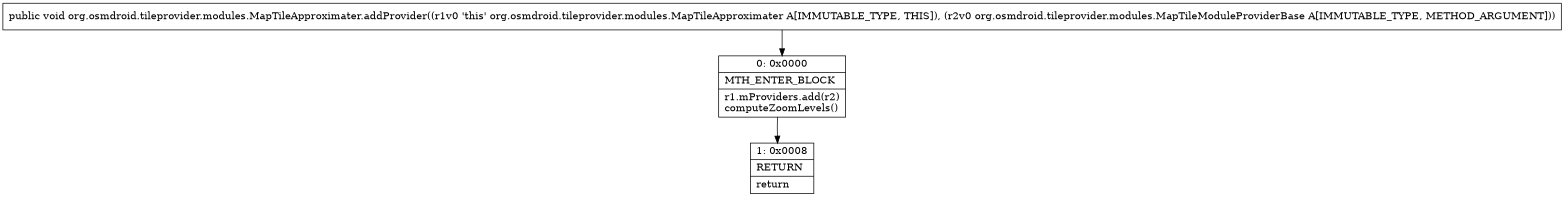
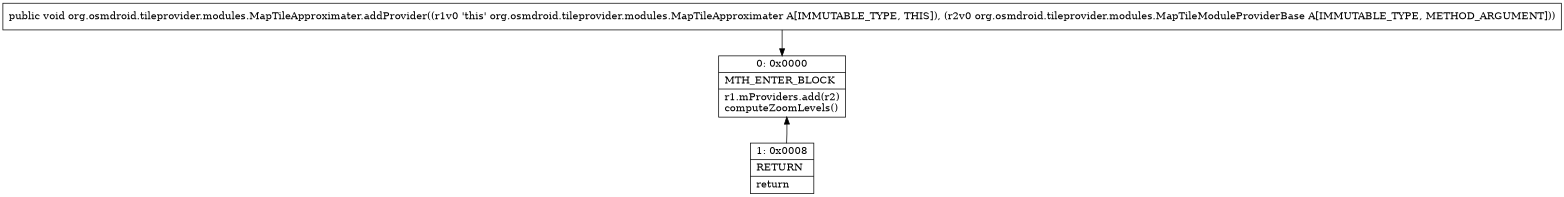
(777, 126) -> (787, 134)
